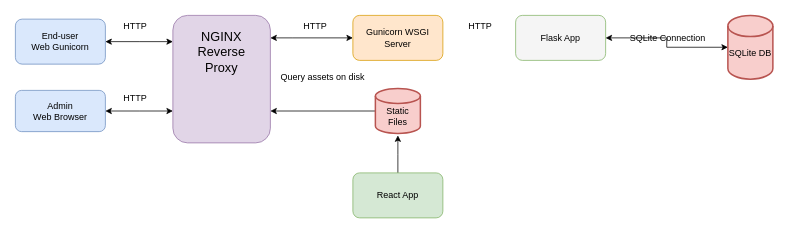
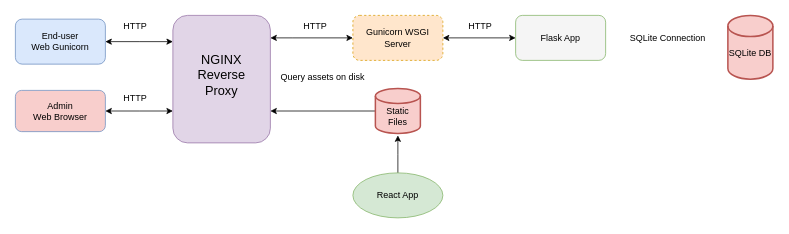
(398, 38) -> (398, 38)
none -> (509, 38)
(689, 47) -> none
(222, 53) -> (222, 75)
(60, 111) -> (60, 111)
(398, 195) -> (398, 195)
